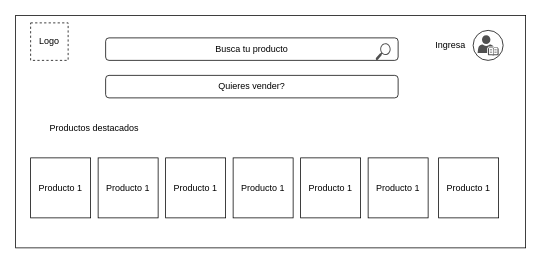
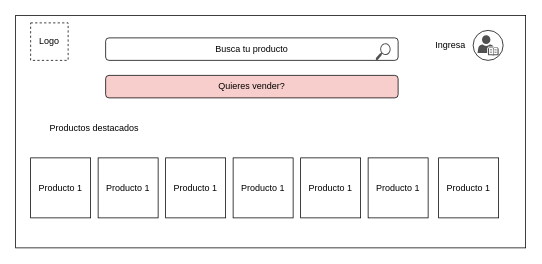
(252, 87) -> (252, 87)
